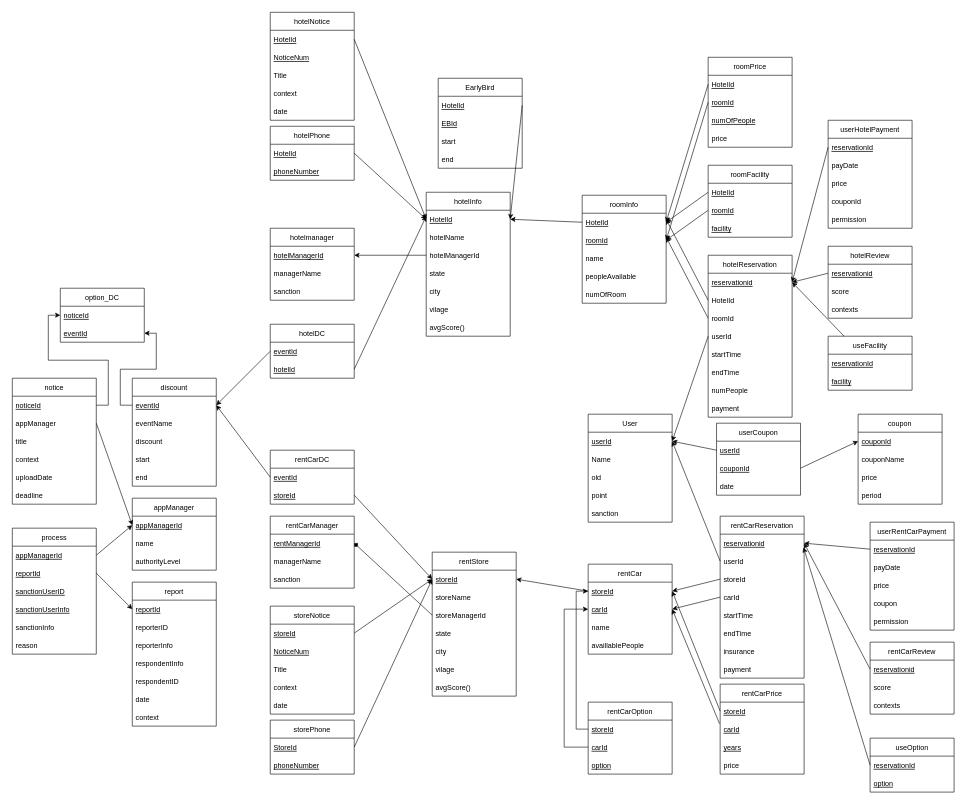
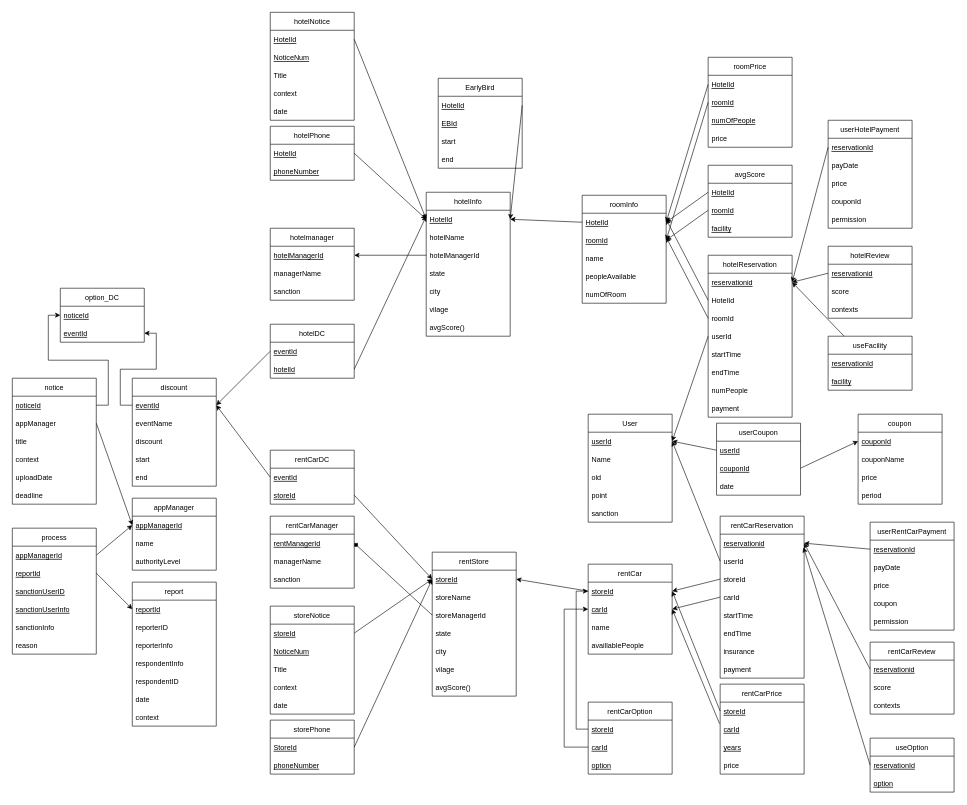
(750, 175) -> (750, 175)
